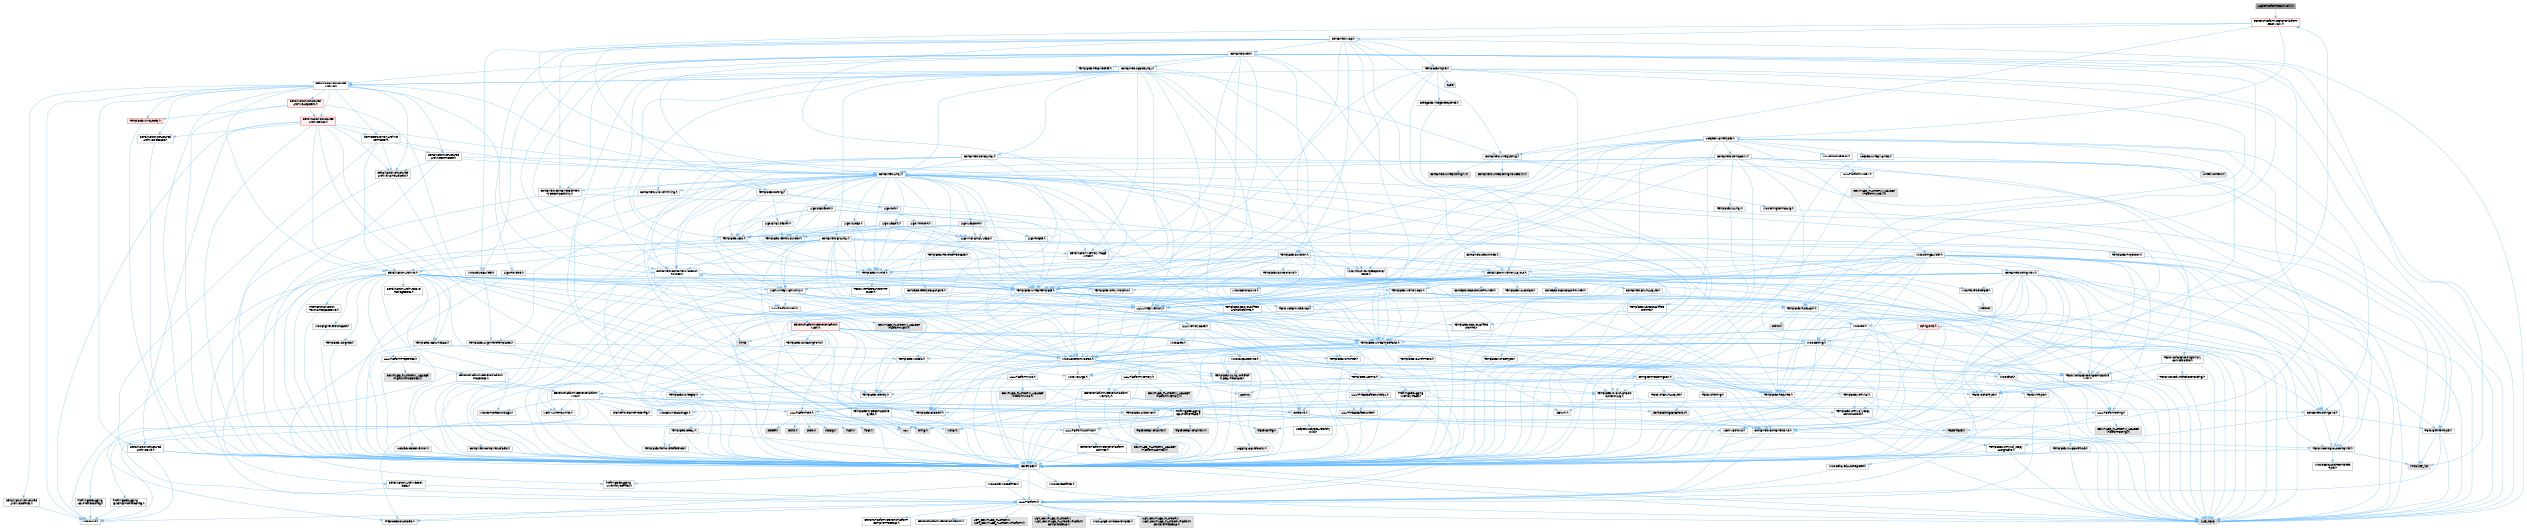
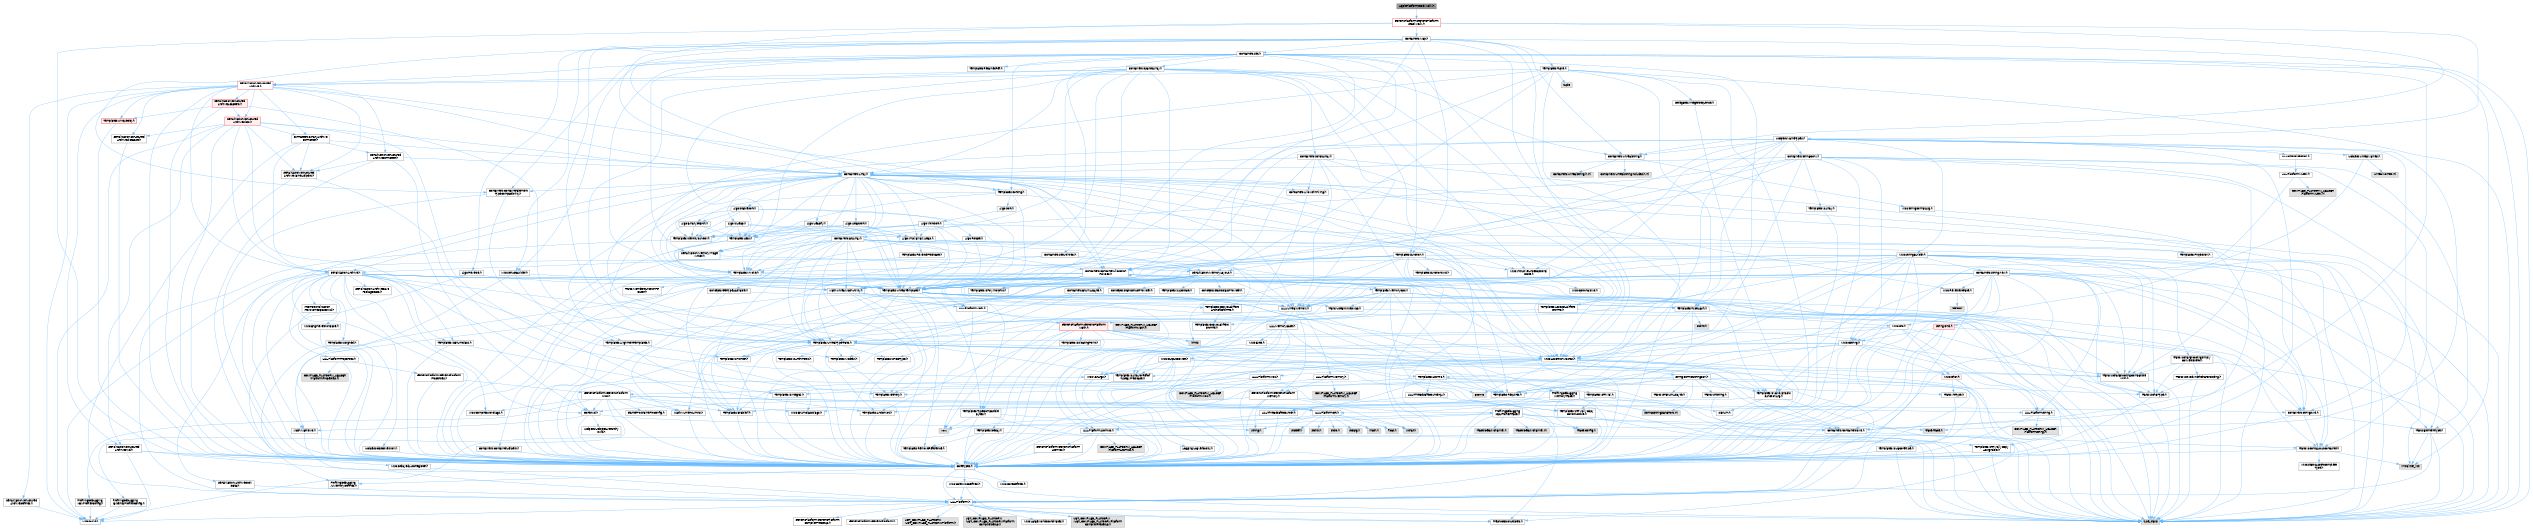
(331, 85) -> (255, 85)
(1919, 445) -> (109, 47)
